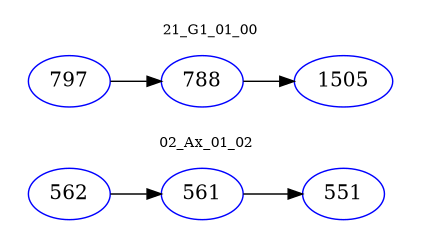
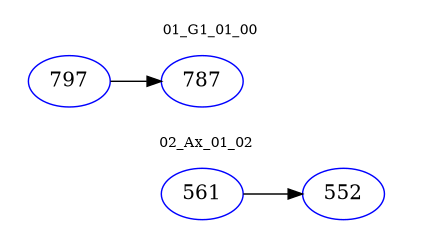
(211, 31) -> (211, 31)
(202, 81) -> (202, 81)
(344, 81) -> none
(69, 194) -> none
(344, 194) -> (344, 194)
